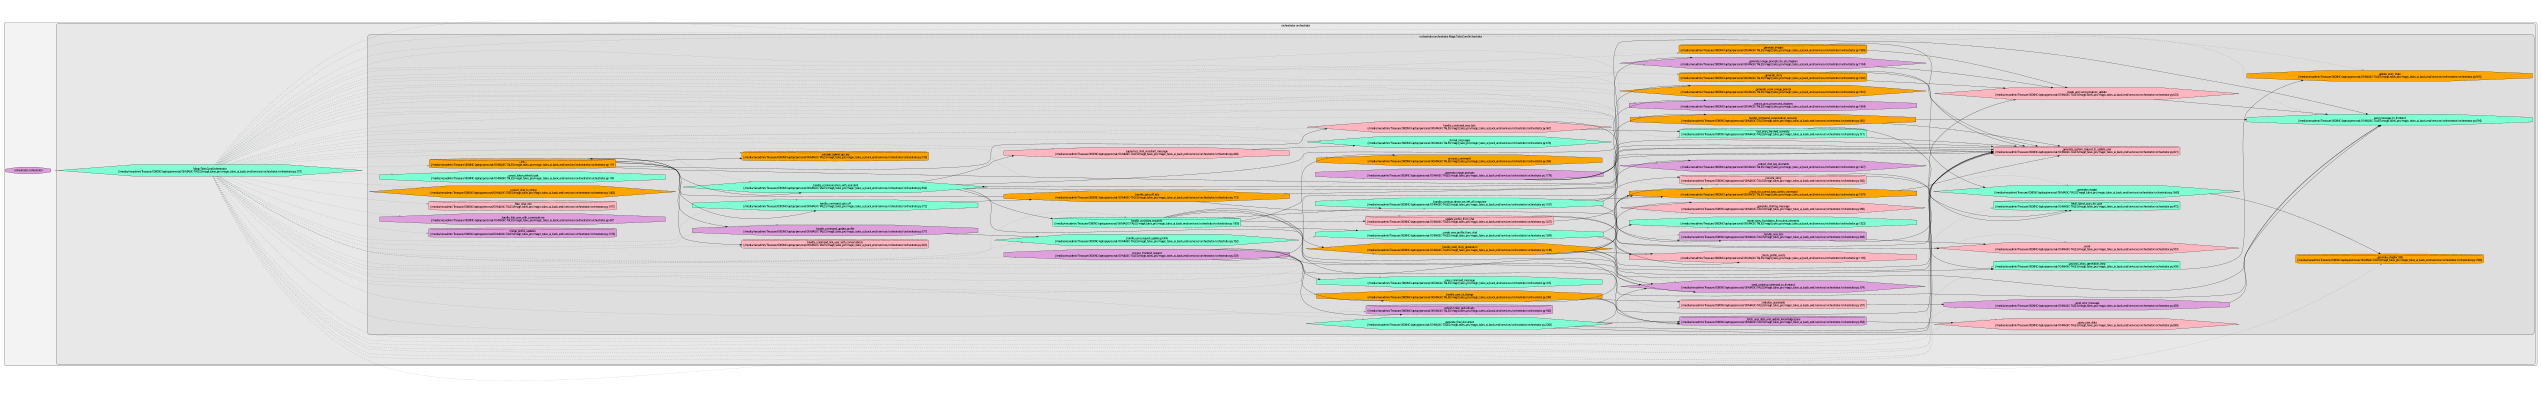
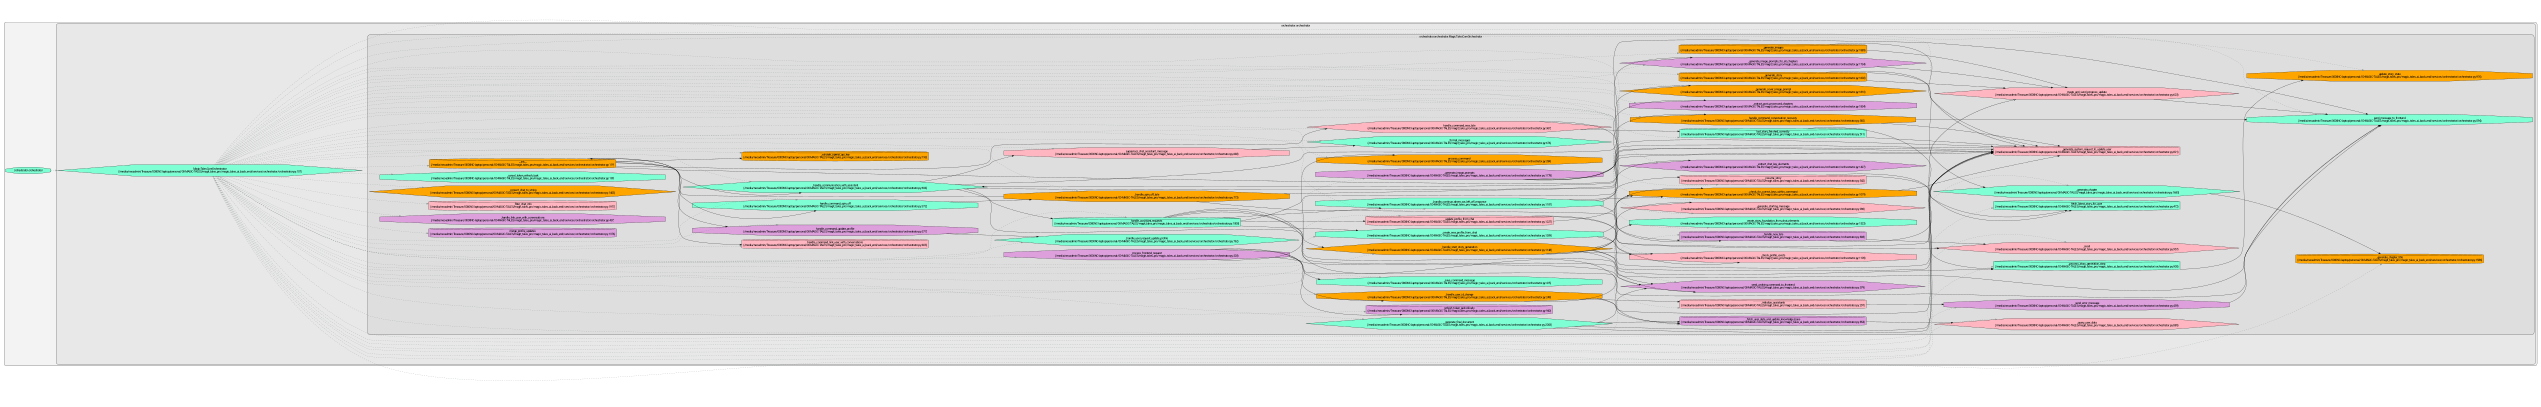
(28, 170) -> (28, 170)
